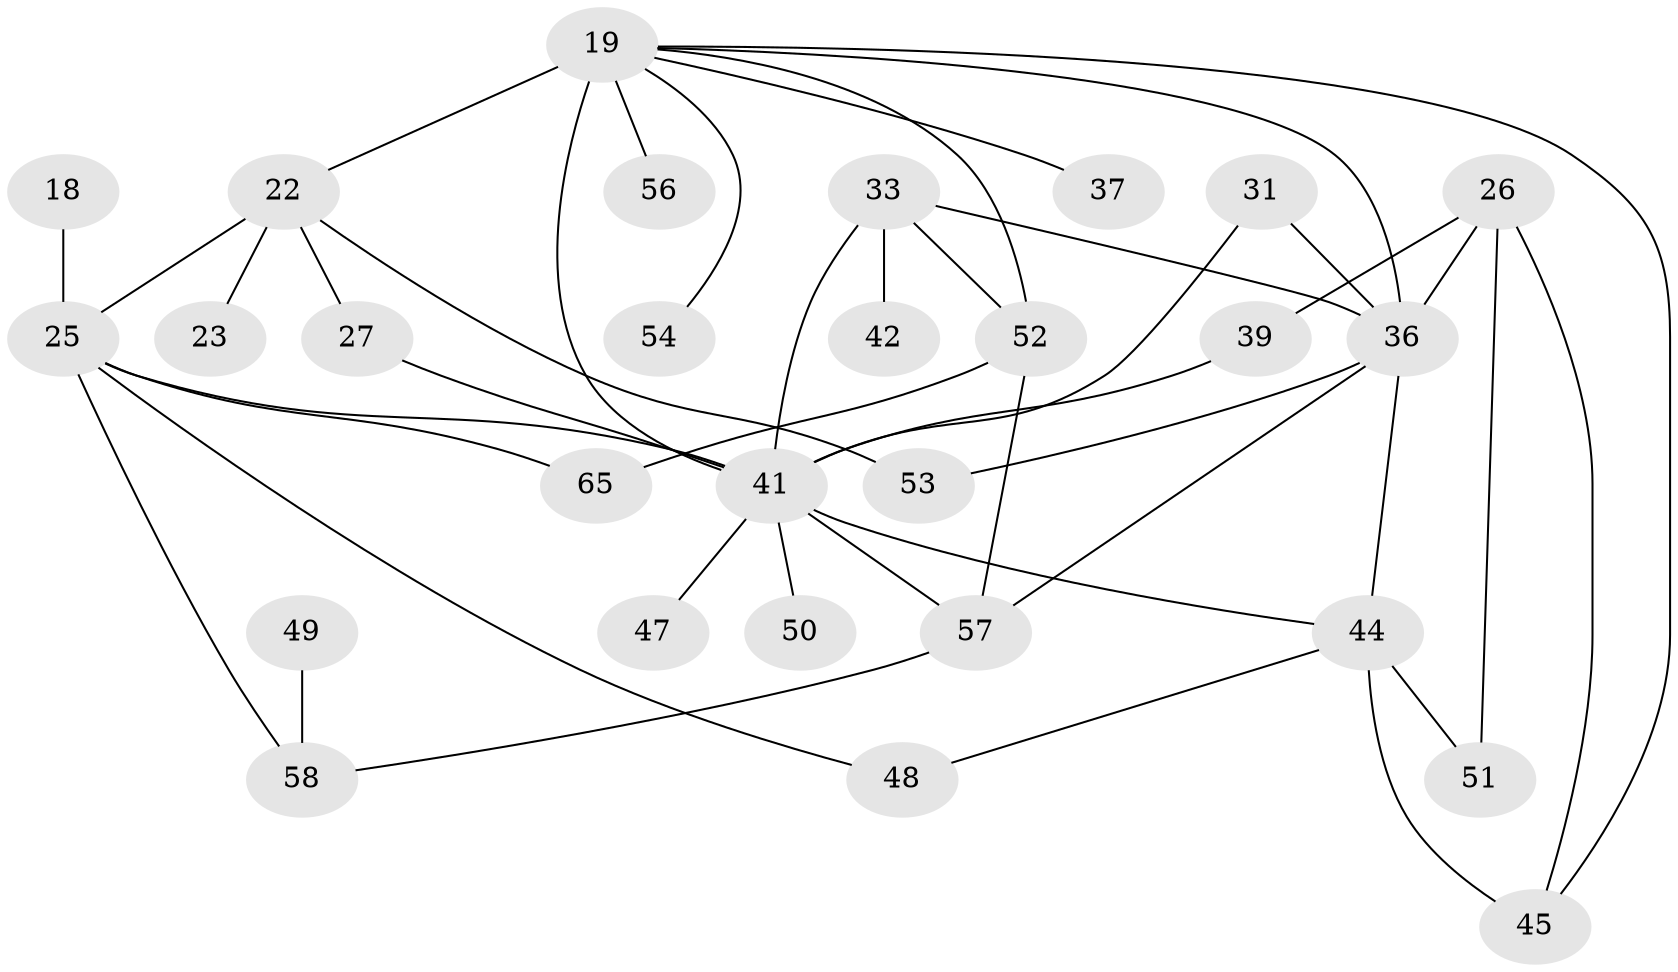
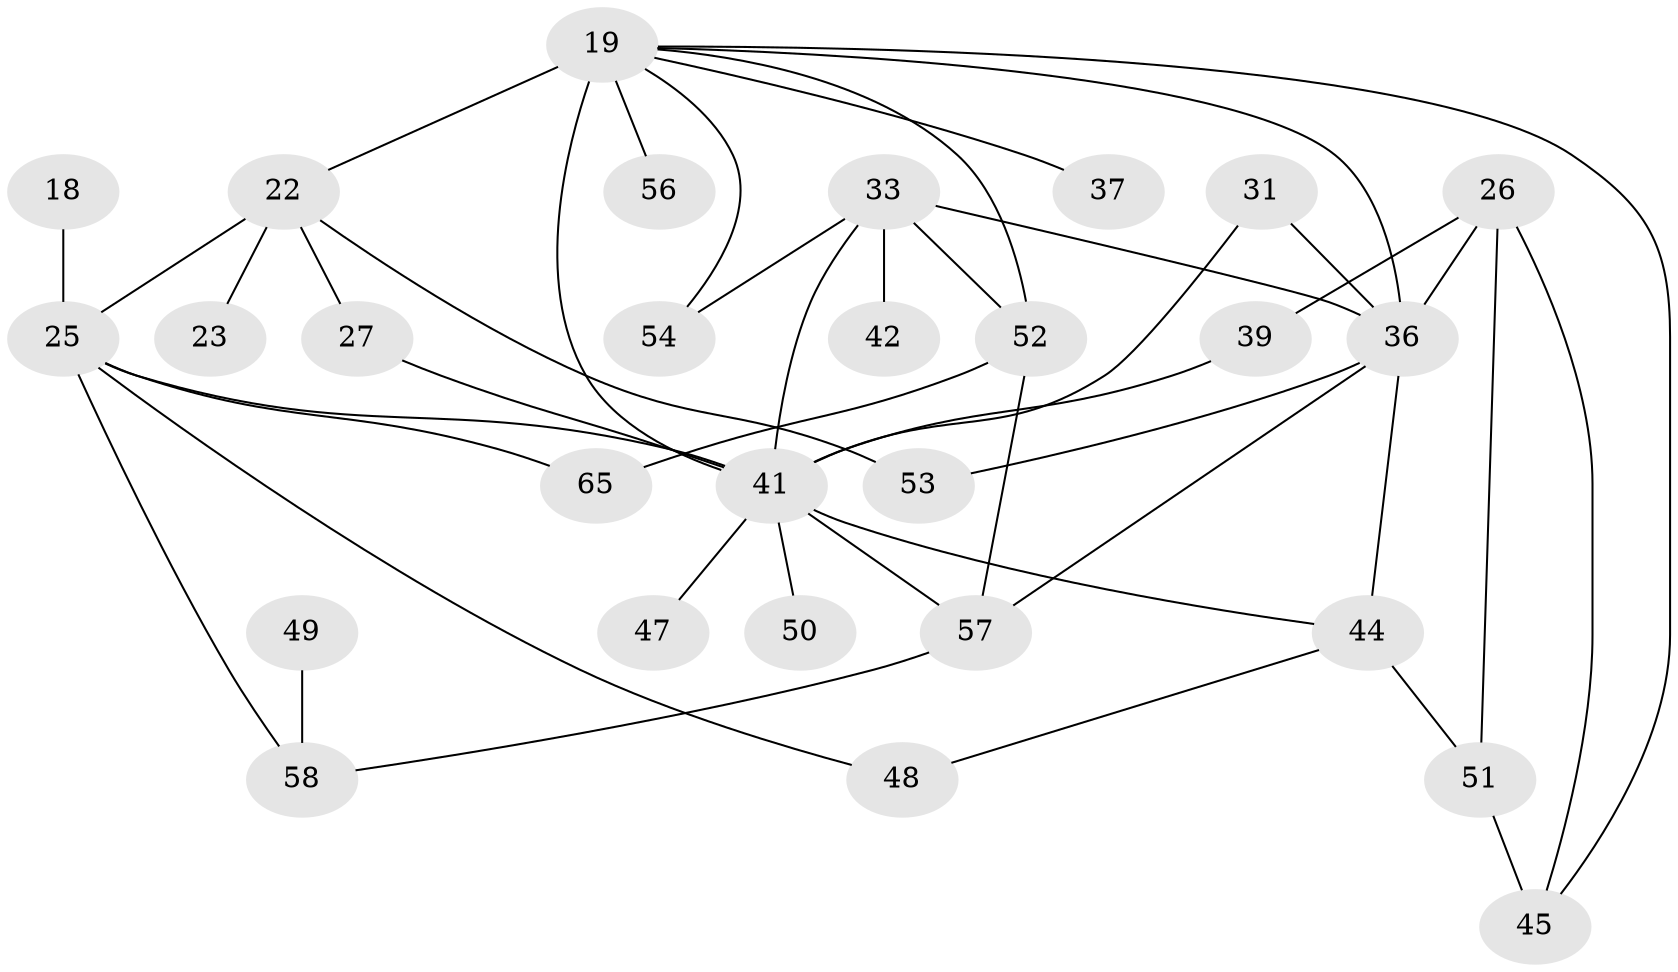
none -> (772, 266)
(1400, 804) -> (1508, 853)
